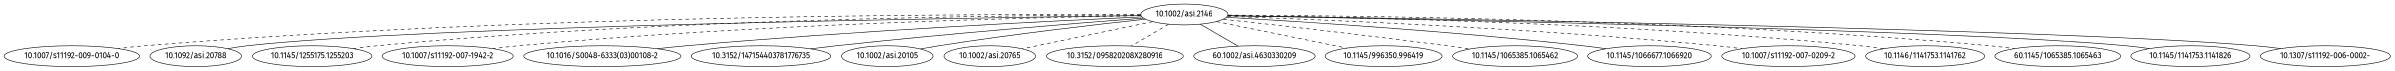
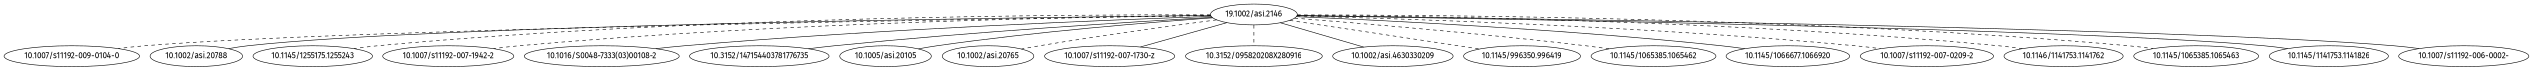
(1184, 14) -> (1254, 14)
(196, 56) -> (196, 56)
(312, 56) -> (313, 56)
(602, 56) -> (602, 56)
(887, 56) -> (886, 56)
none -> (1110, 56)
(1254, 56) -> (1393, 56)
(2058, 56) -> (2196, 56)
(2325, 56) -> (2464, 56)
